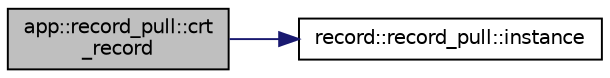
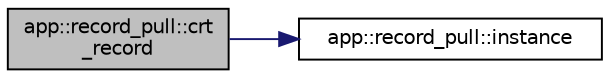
(450, 39) -> (450, 39)
